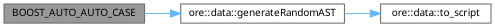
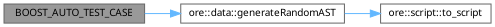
(74, 14) -> (74, 14)
(436, 14) -> (436, 14)
